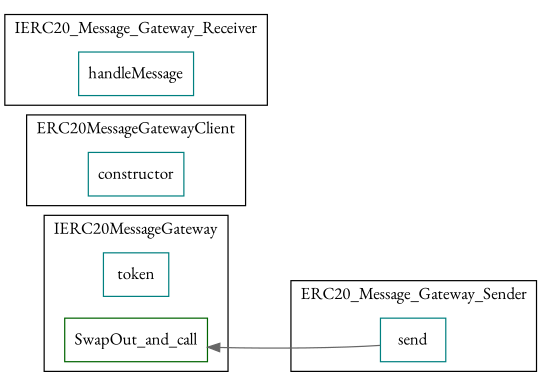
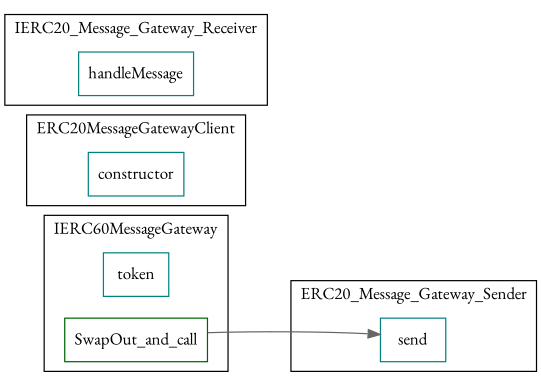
(136, 229) -> (136, 229)
(300, 348) -> (284, 332)
